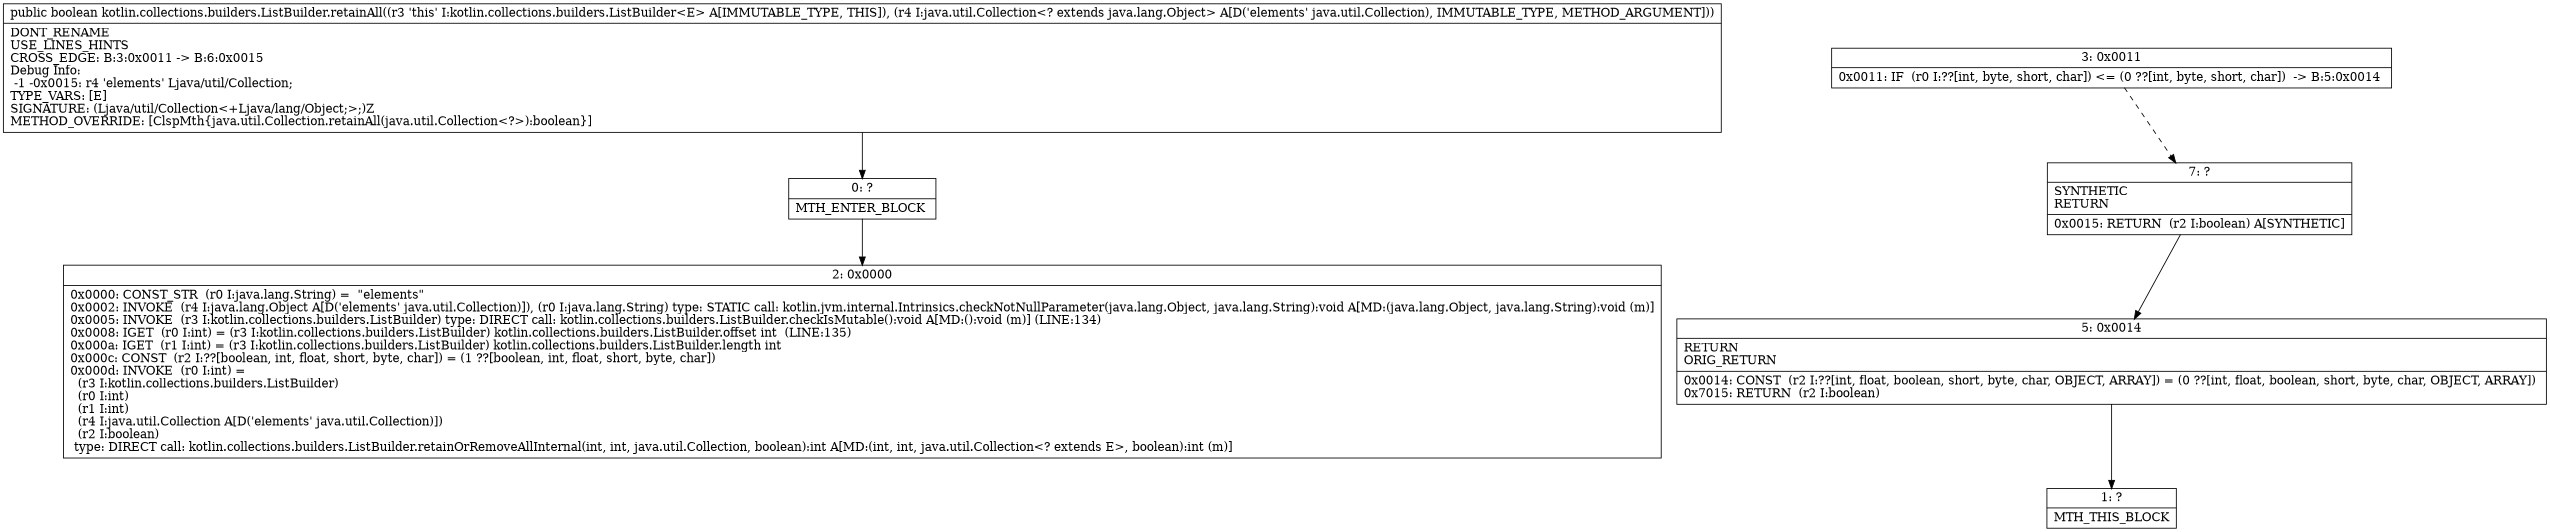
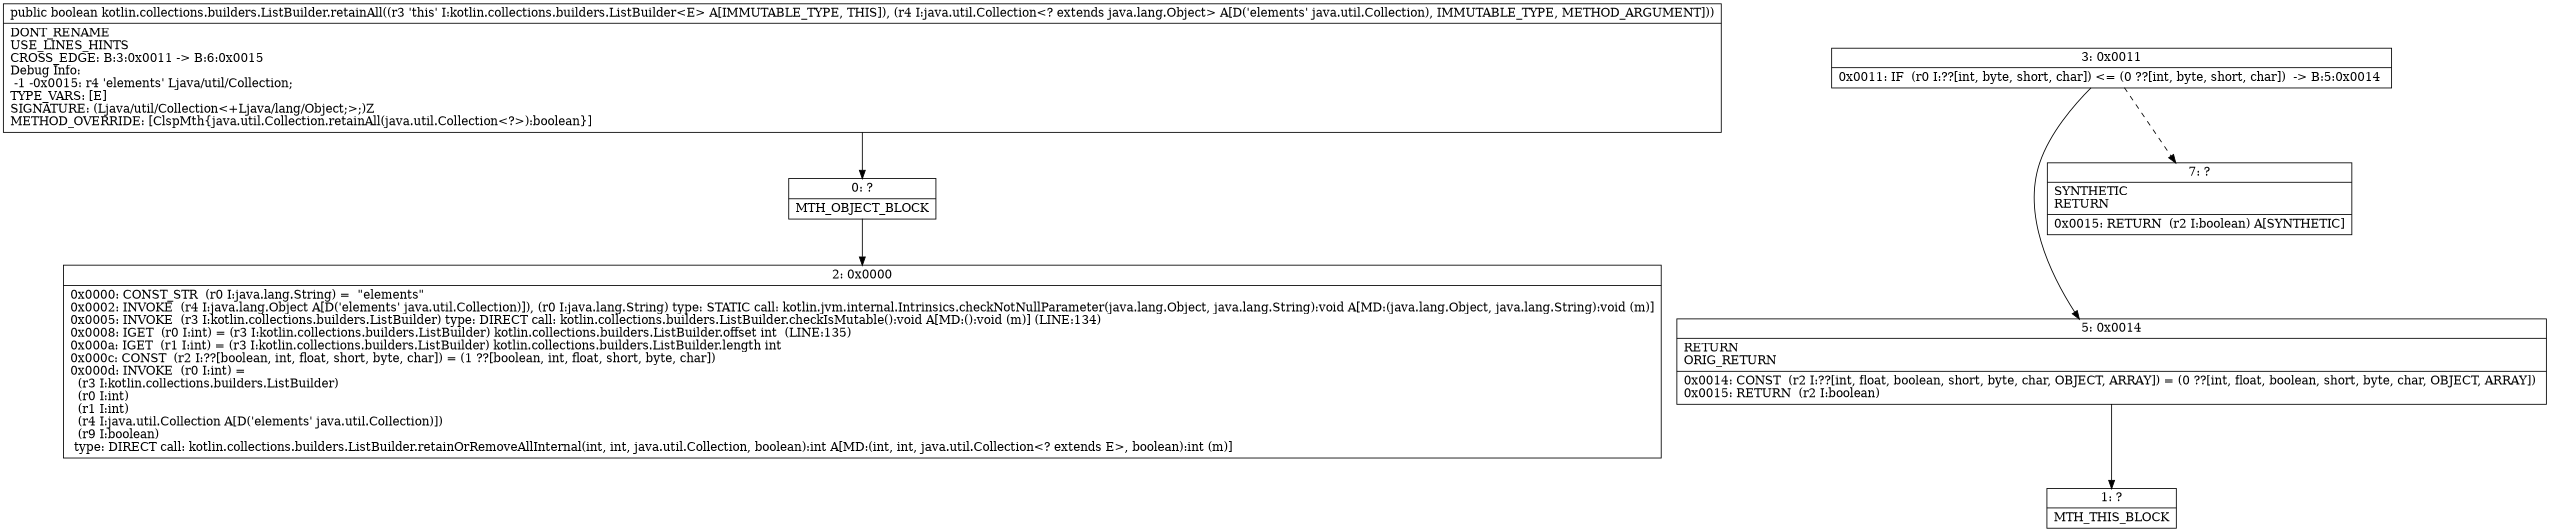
(861, 208) -> (862, 208)
(2159, 273) -> (2035, 196)
(1784, 394) -> (1784, 394)
(115, 435) -> (115, 435)
